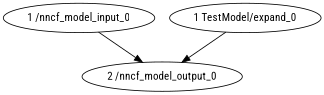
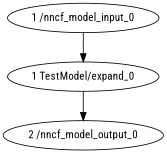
(117, 45) -> (83, 43)
